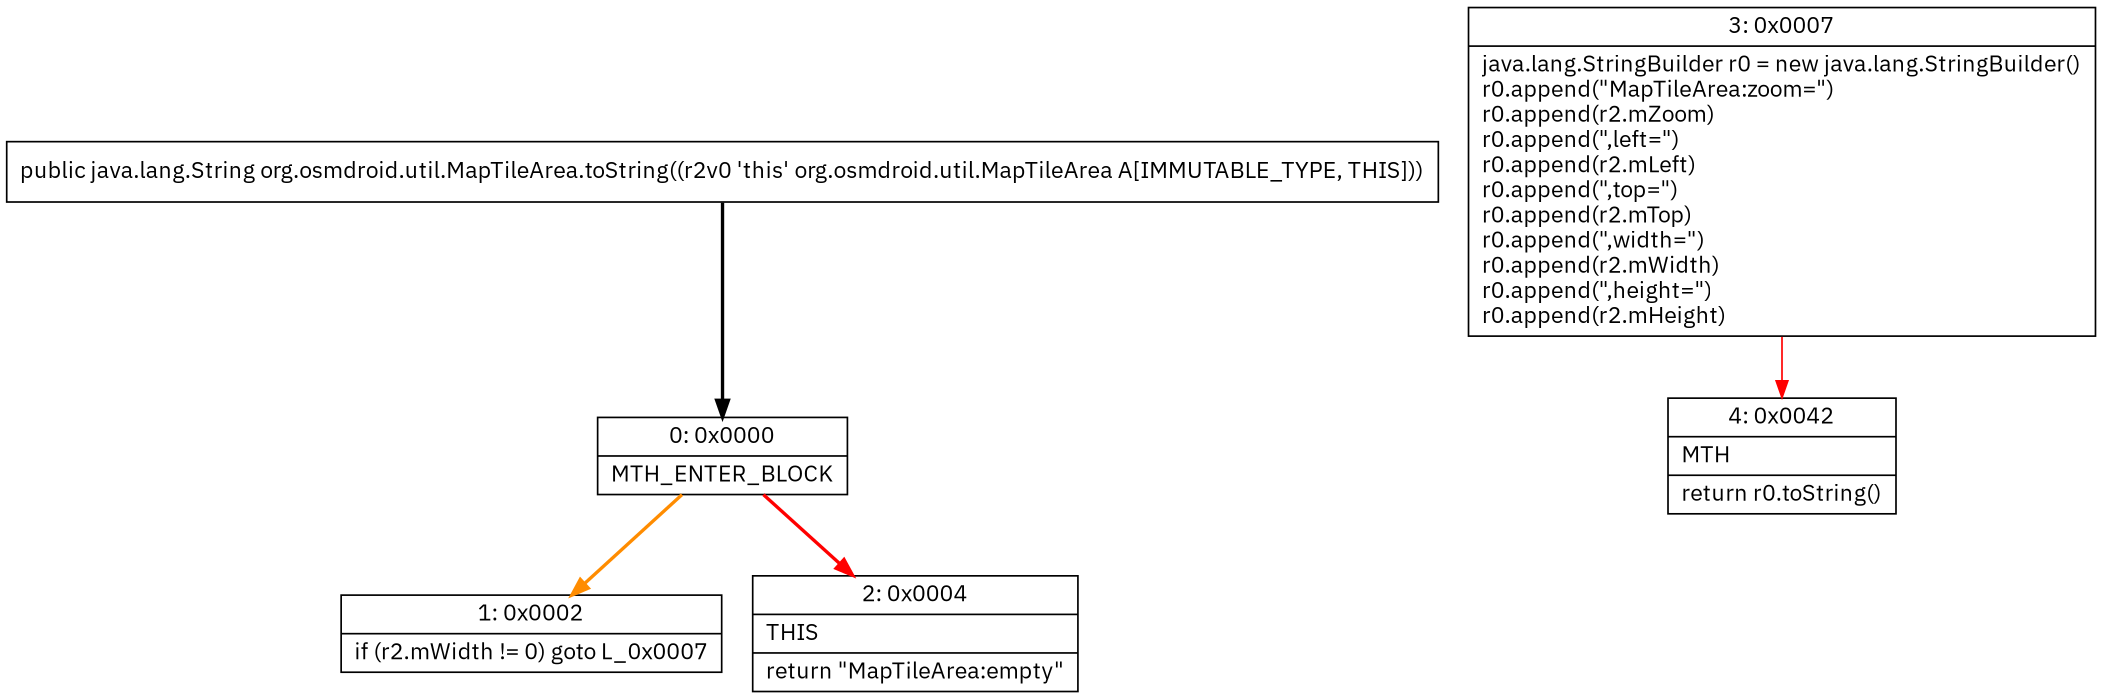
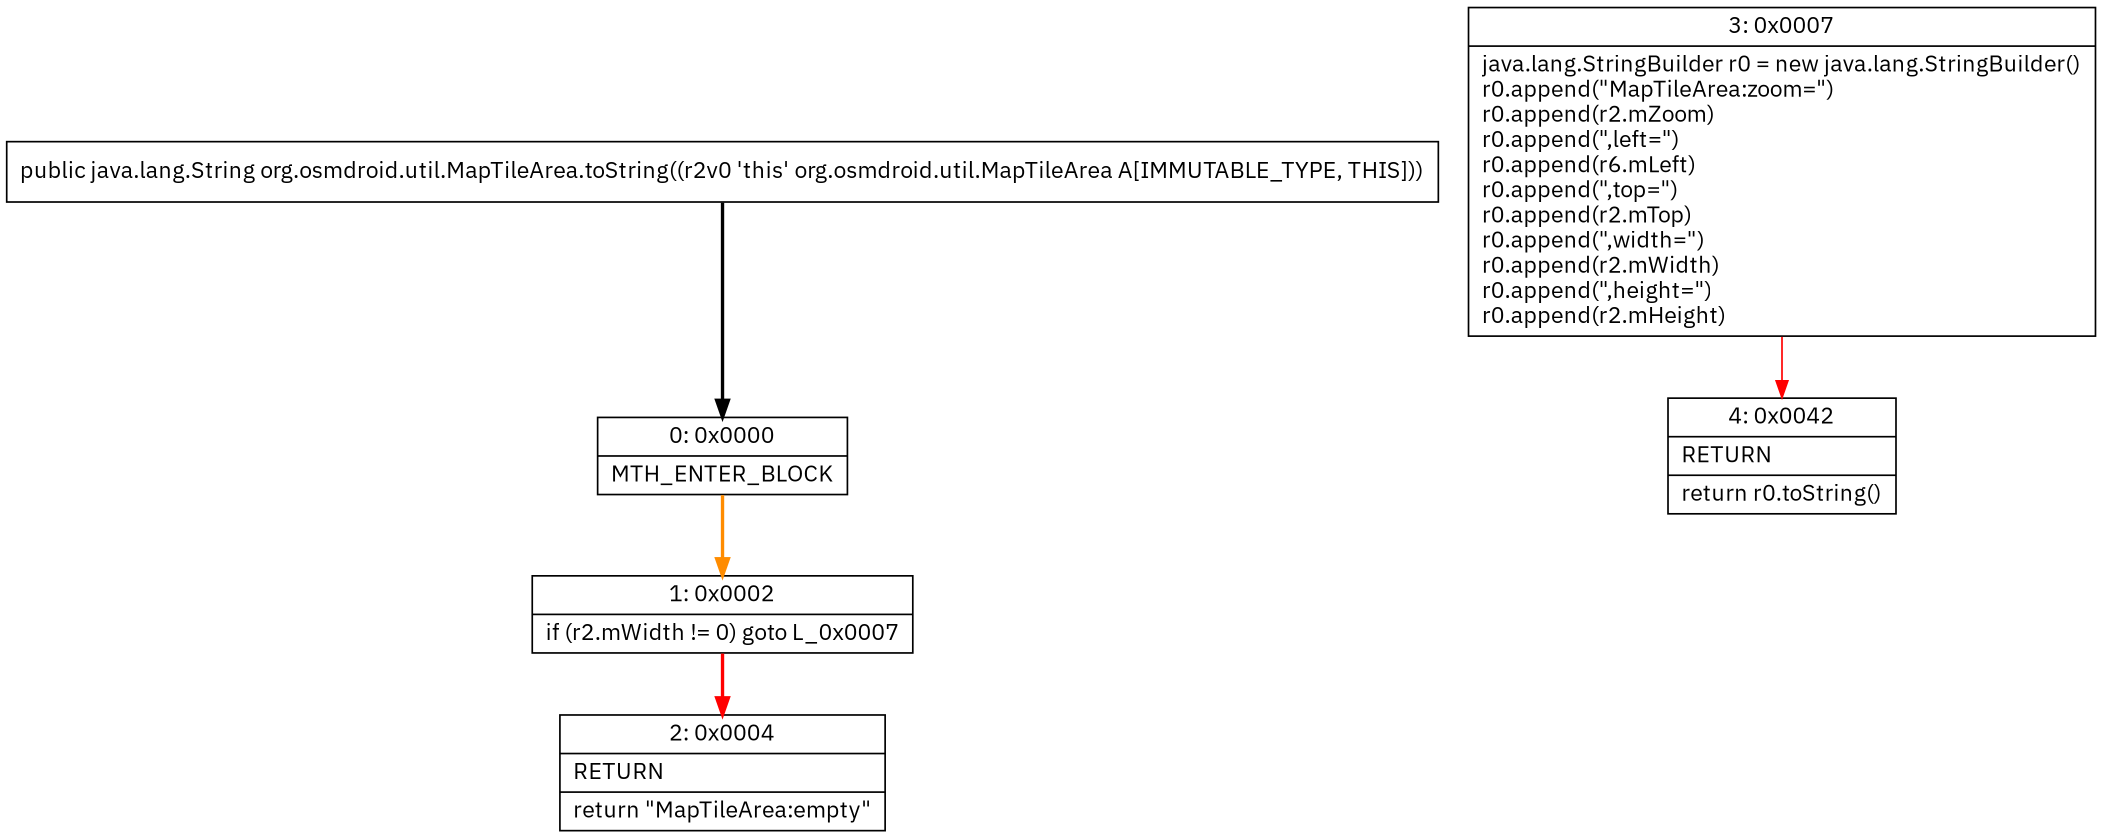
(1589, 165) -> (1589, 165)
(1707, 455) -> (1728, 455)
(802, 529) -> (723, 676)
(793, 633) -> (619, 772)
